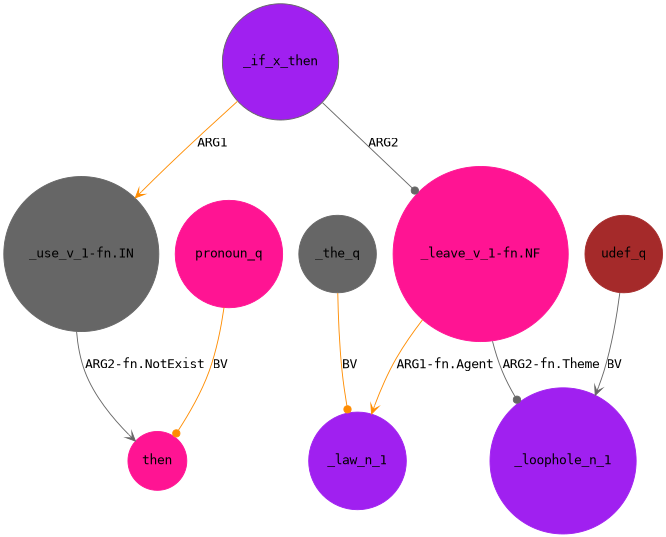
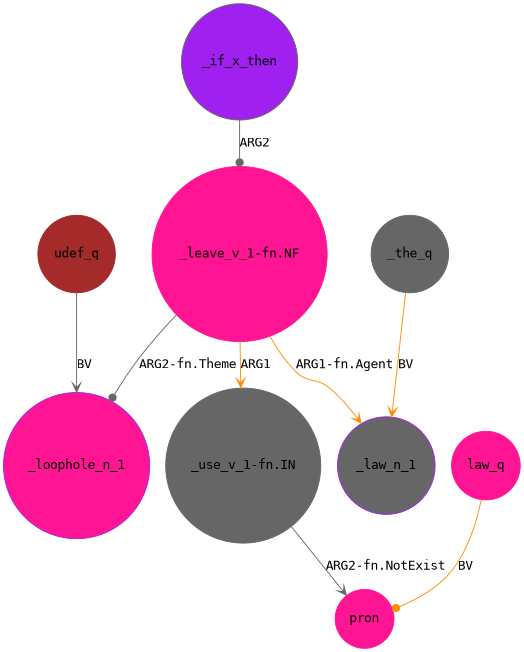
(189, 146) -> (240, 360)
(229, 254) -> (486, 466)
(340, 350) -> (399, 350)
(157, 461) -> (365, 619)
(358, 461) -> (386, 466)
(563, 461) -> (77, 466)
